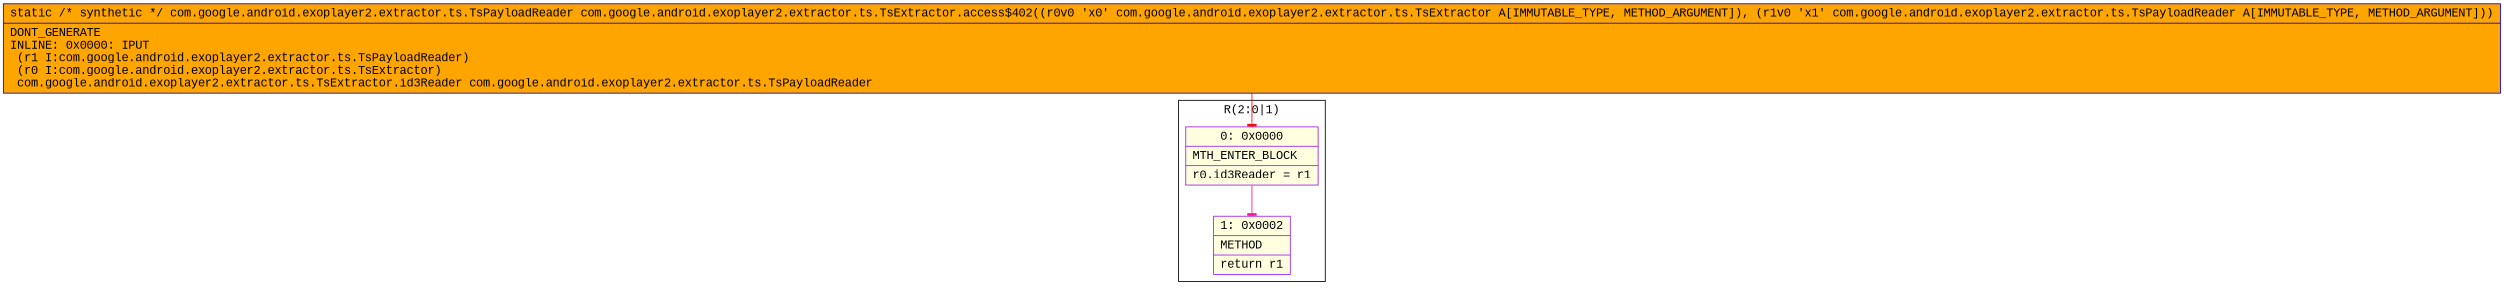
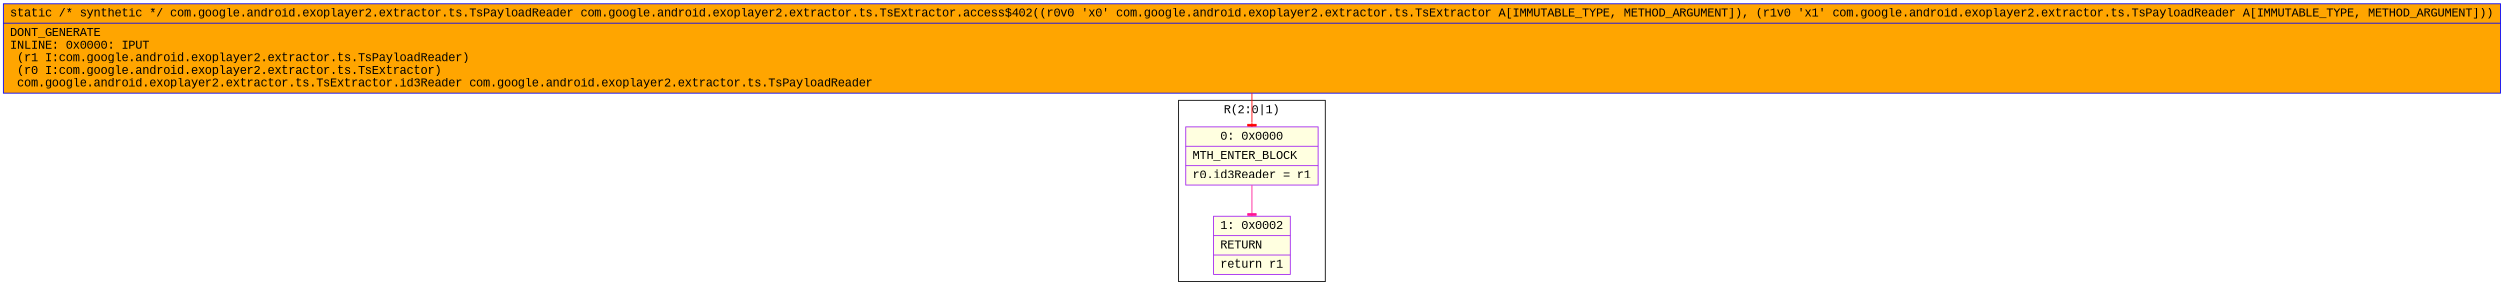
(1241, 245) -> (1241, 245)
